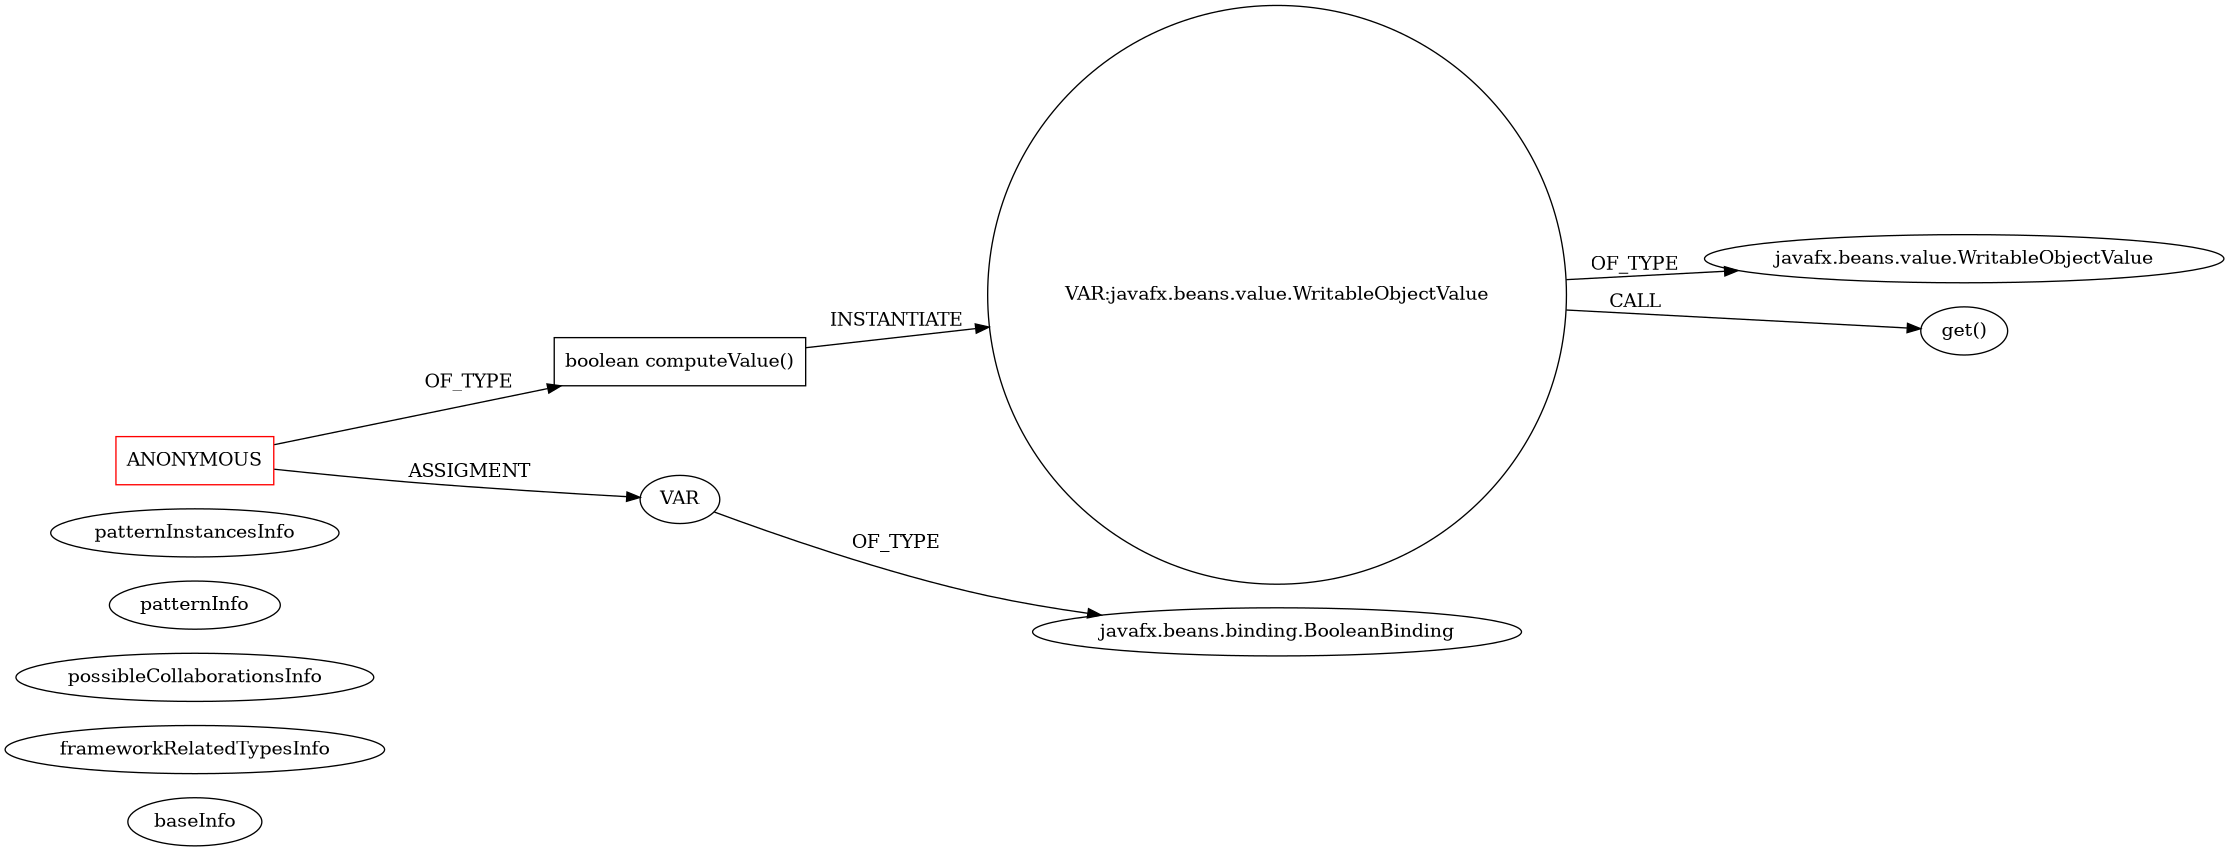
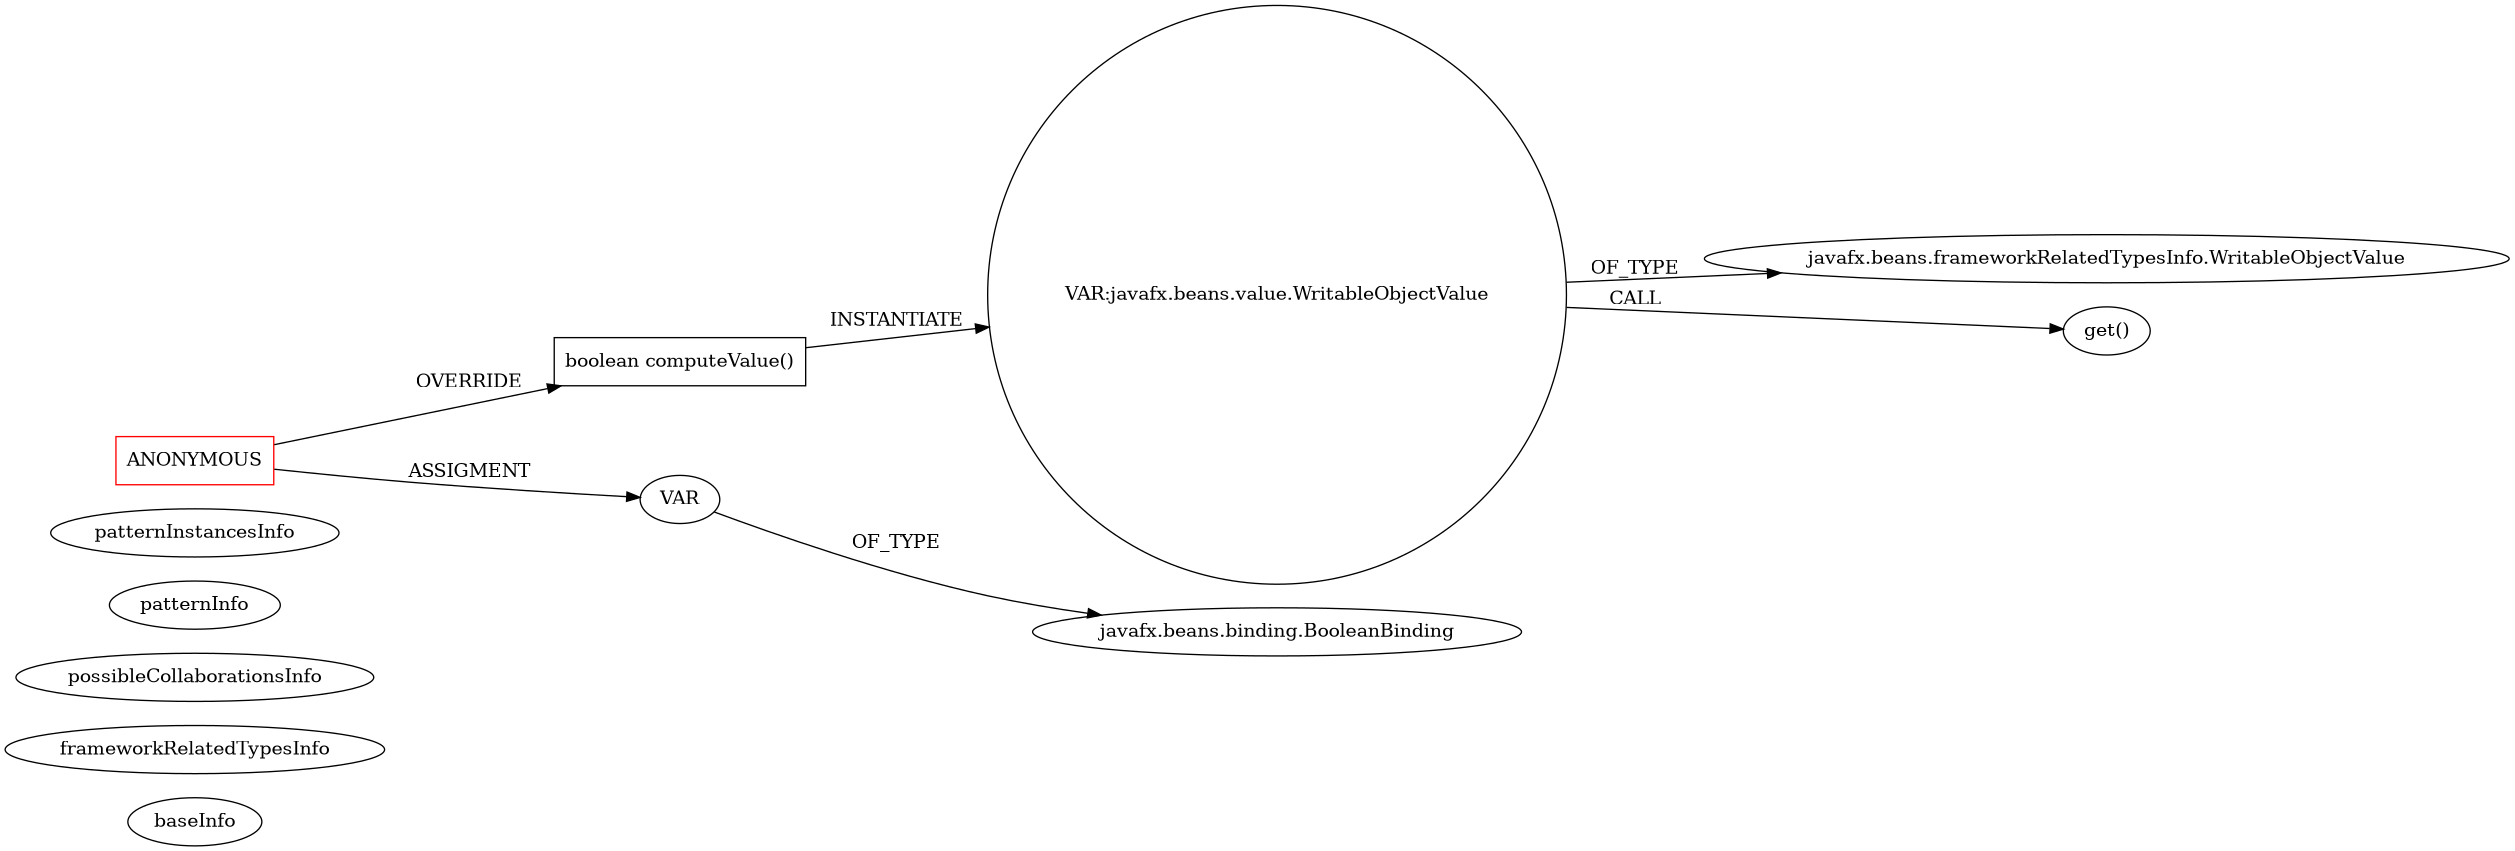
(1964, 259) -> (2107, 259)
(469, 382) -> (469, 382)
